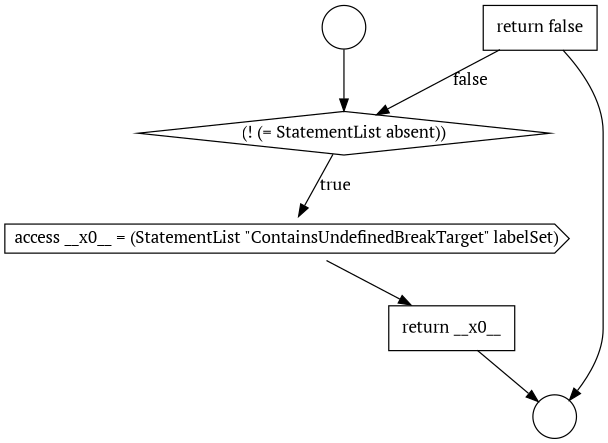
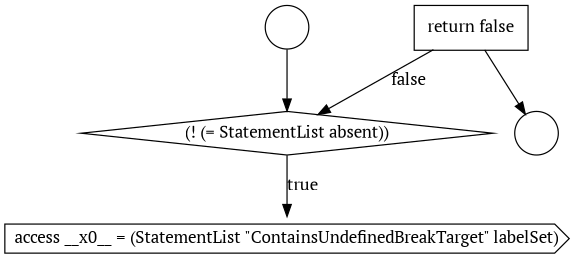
(452, 328) -> none
